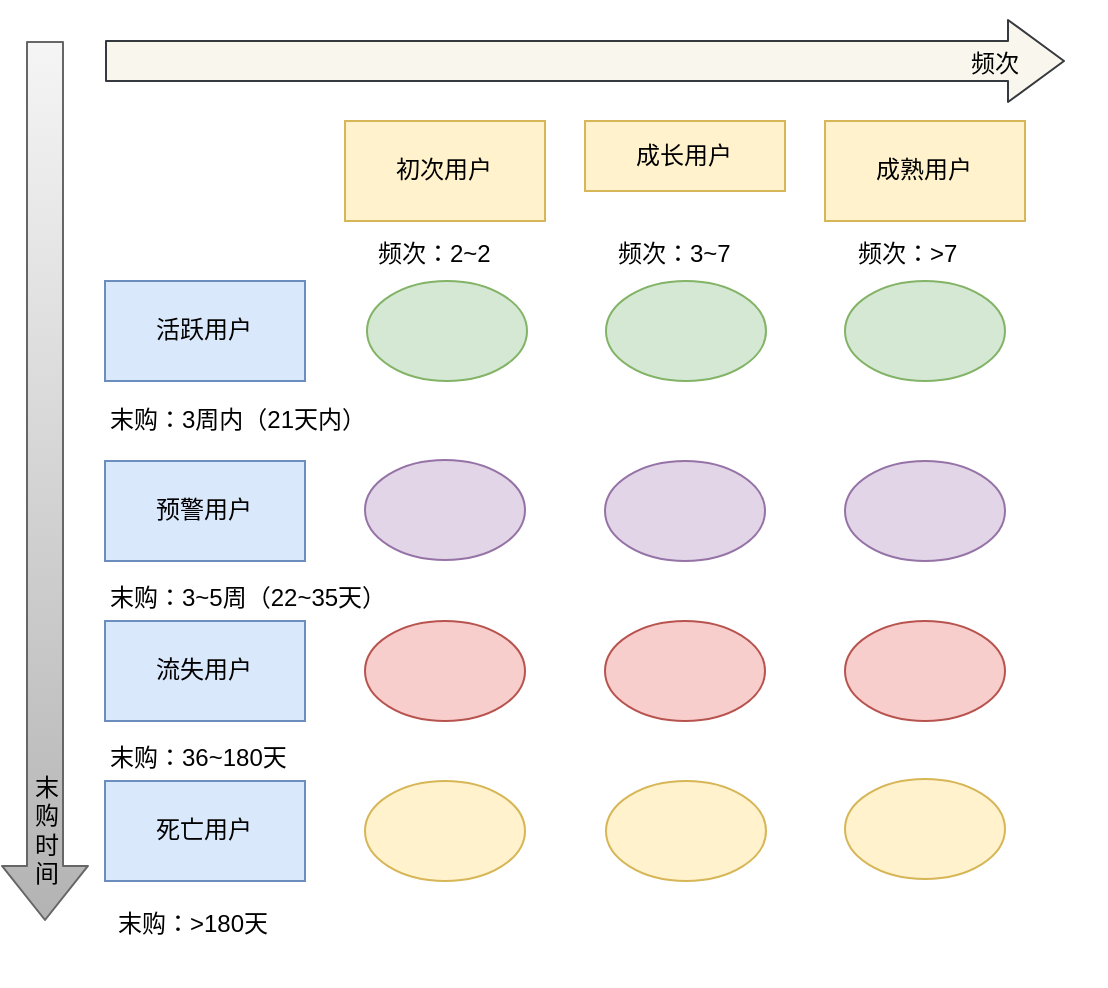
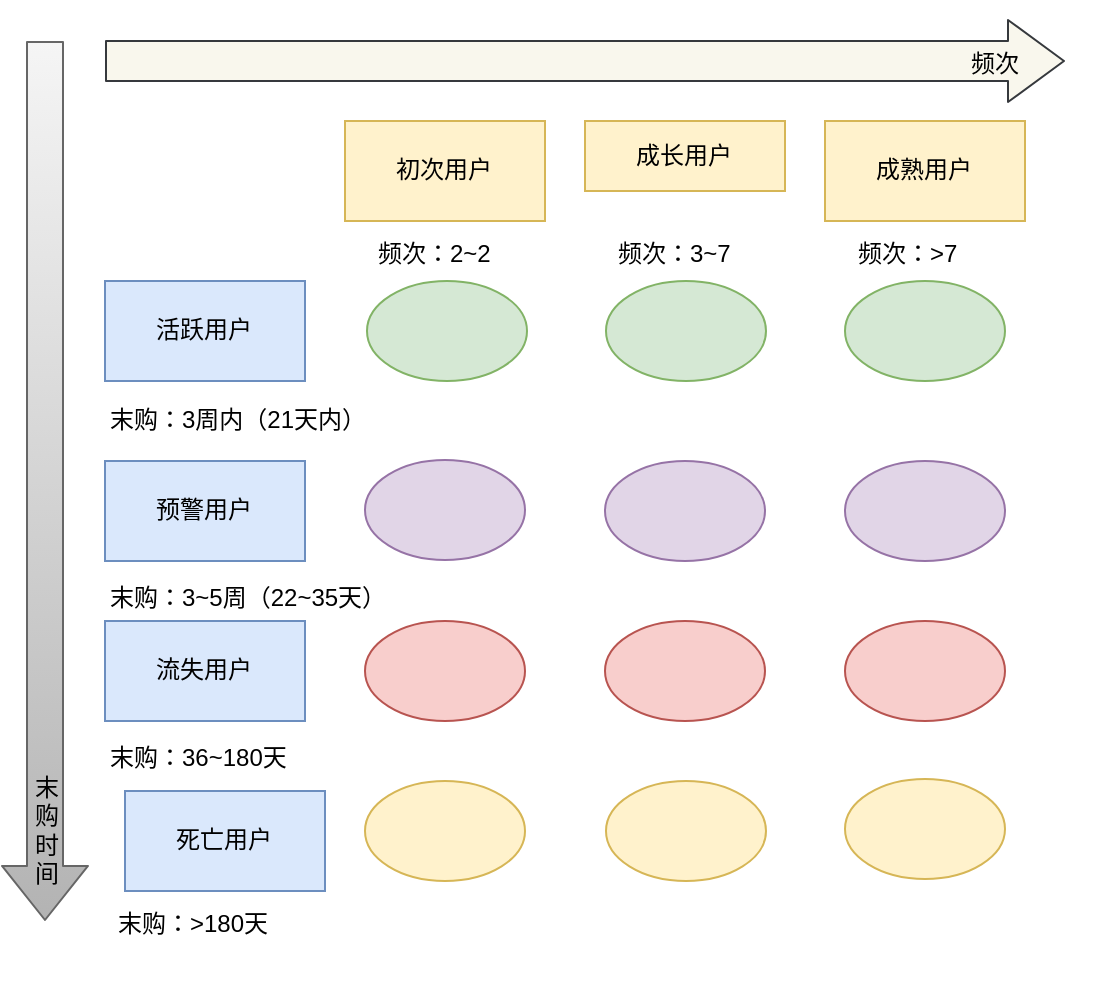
(205, 831) -> (225, 841)
